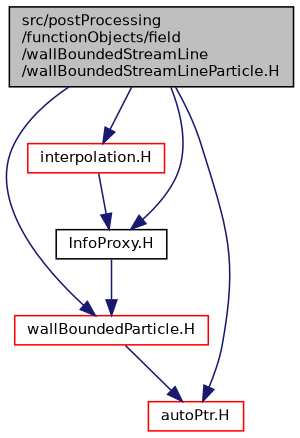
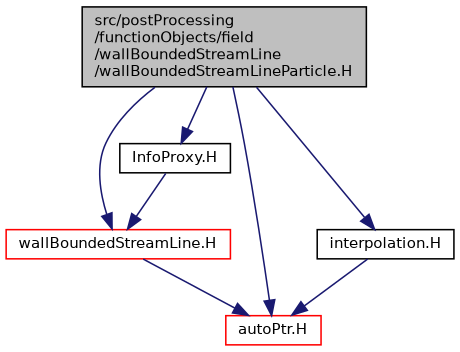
(96, 158) -> (386, 244)
(102, 194) -> (336, 283)
(112, 330) -> (118, 244)
